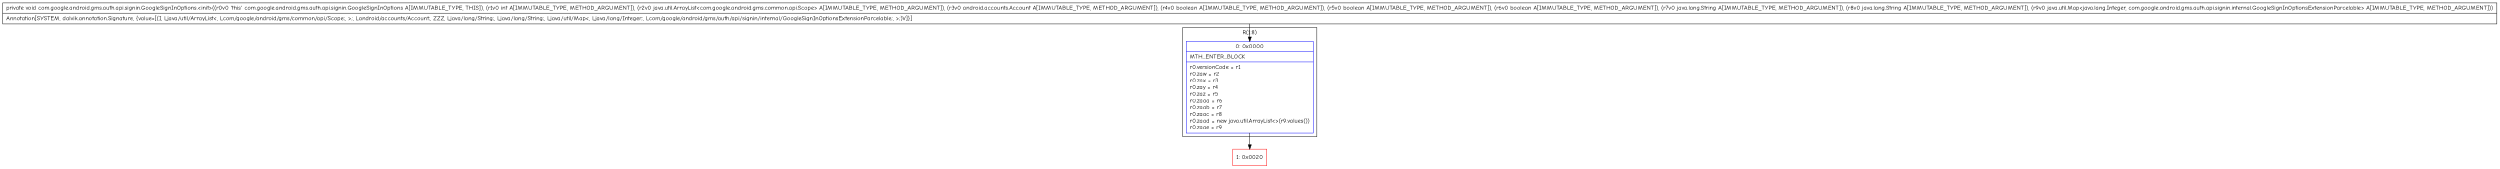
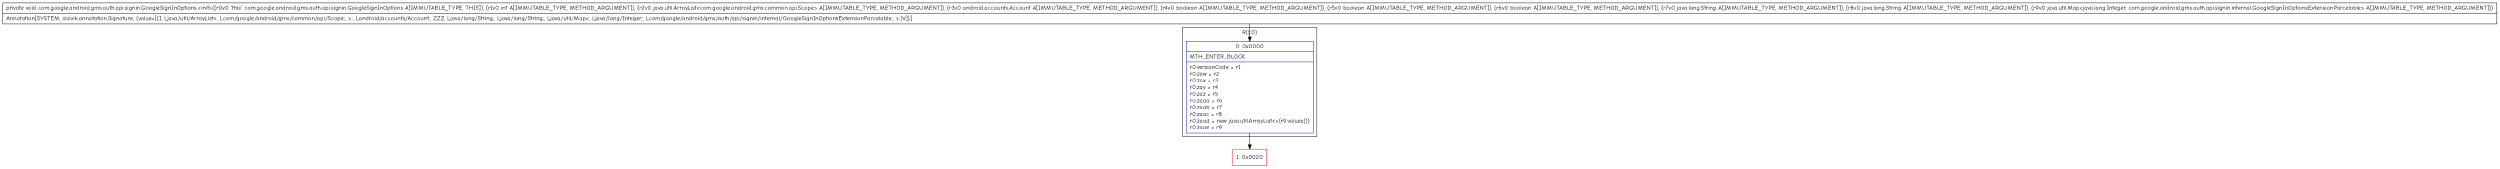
(1250, 33) -> (1250, 33)
